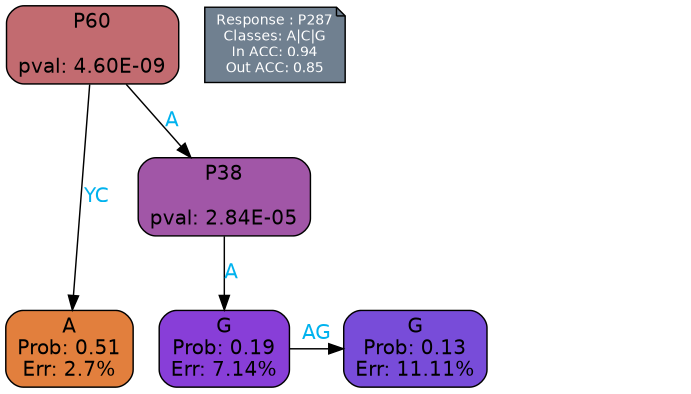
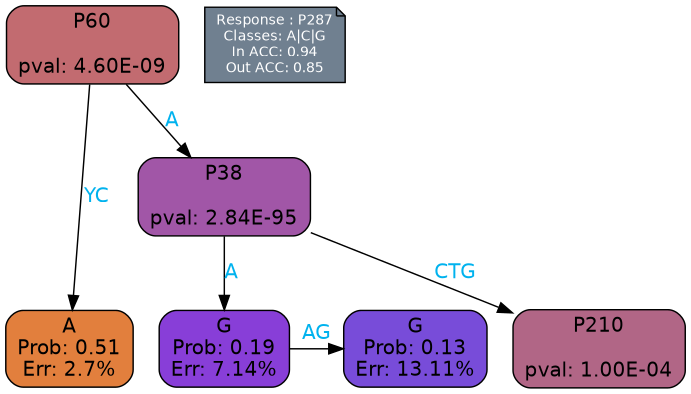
(224, 197) -> (224, 197)
(415, 349) -> (415, 349)
none -> (599, 349)
